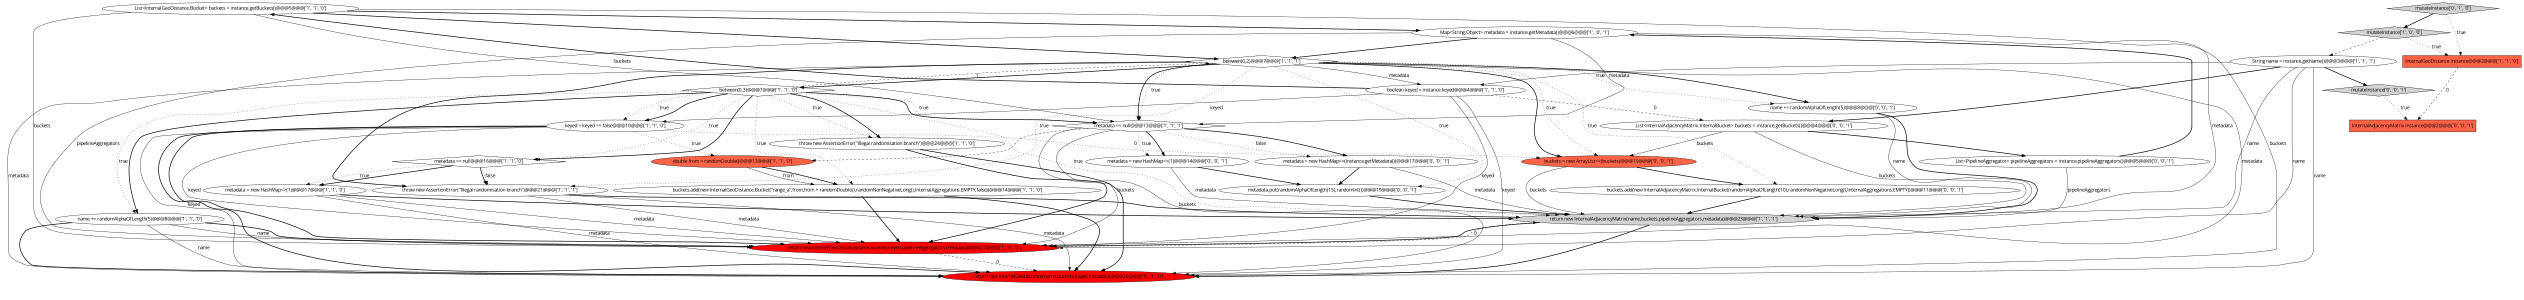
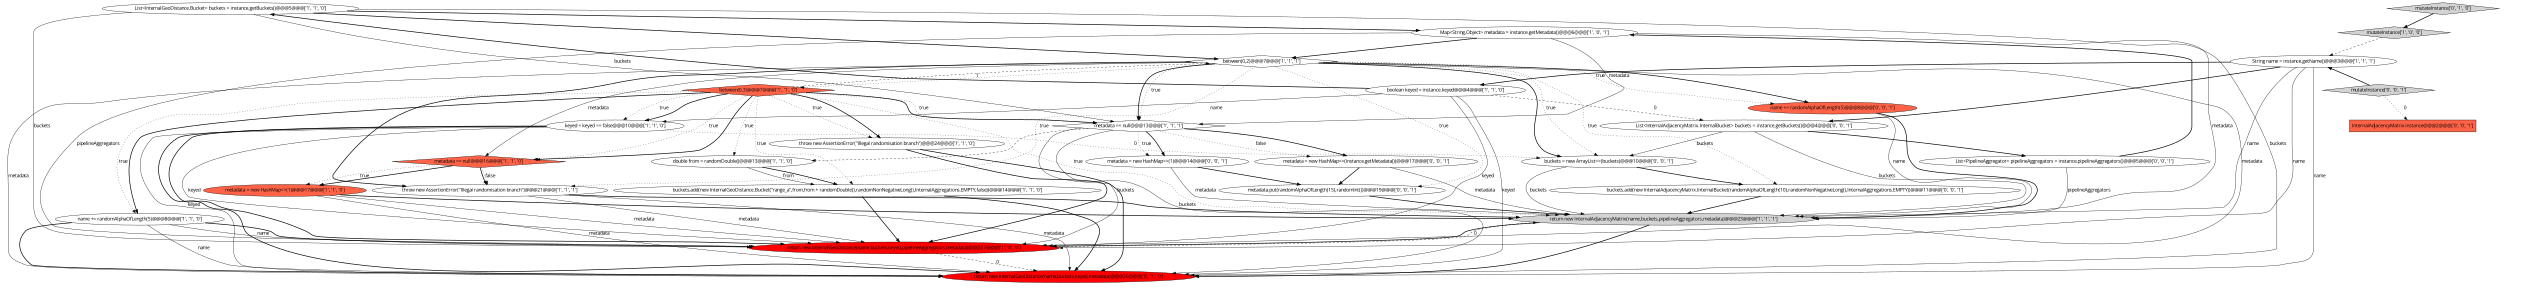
(2462, 61) -> none
(1857, 66) -> (1857, 66)
(1356, 73) -> (853, 71)
(1012, 76) -> (1012, 76)
(2344, 76) -> (2351, 77)
(758, 90) -> (758, 90)
(1216, 108) -> (1216, 108)
(1833, 108) -> (1833, 108)
(2405, 108) -> (2405, 108)
(672, 143) -> (743, 123)
(479, 162) -> (479, 162)
(733, 162) -> (733, 162)
(1609, 162) -> (1609, 162)
(285, 190) -> (285, 190)
